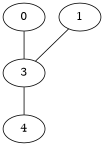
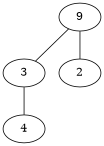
(24, 17) -> none
(80, 17) -> (80, 17)
none -> (80, 73)
